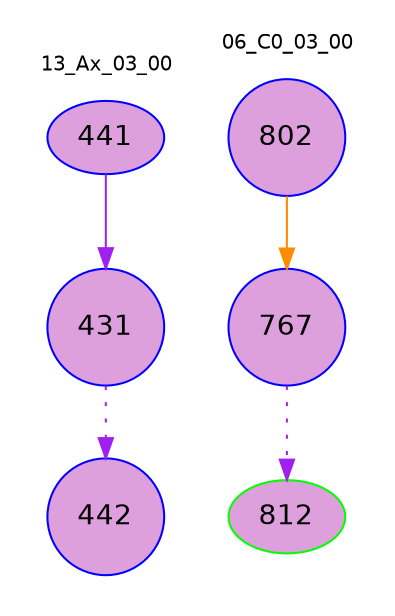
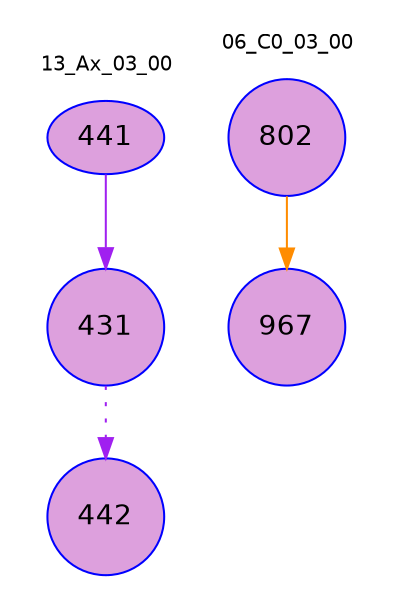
(287, 327) -> (287, 327)
(287, 517) -> none
